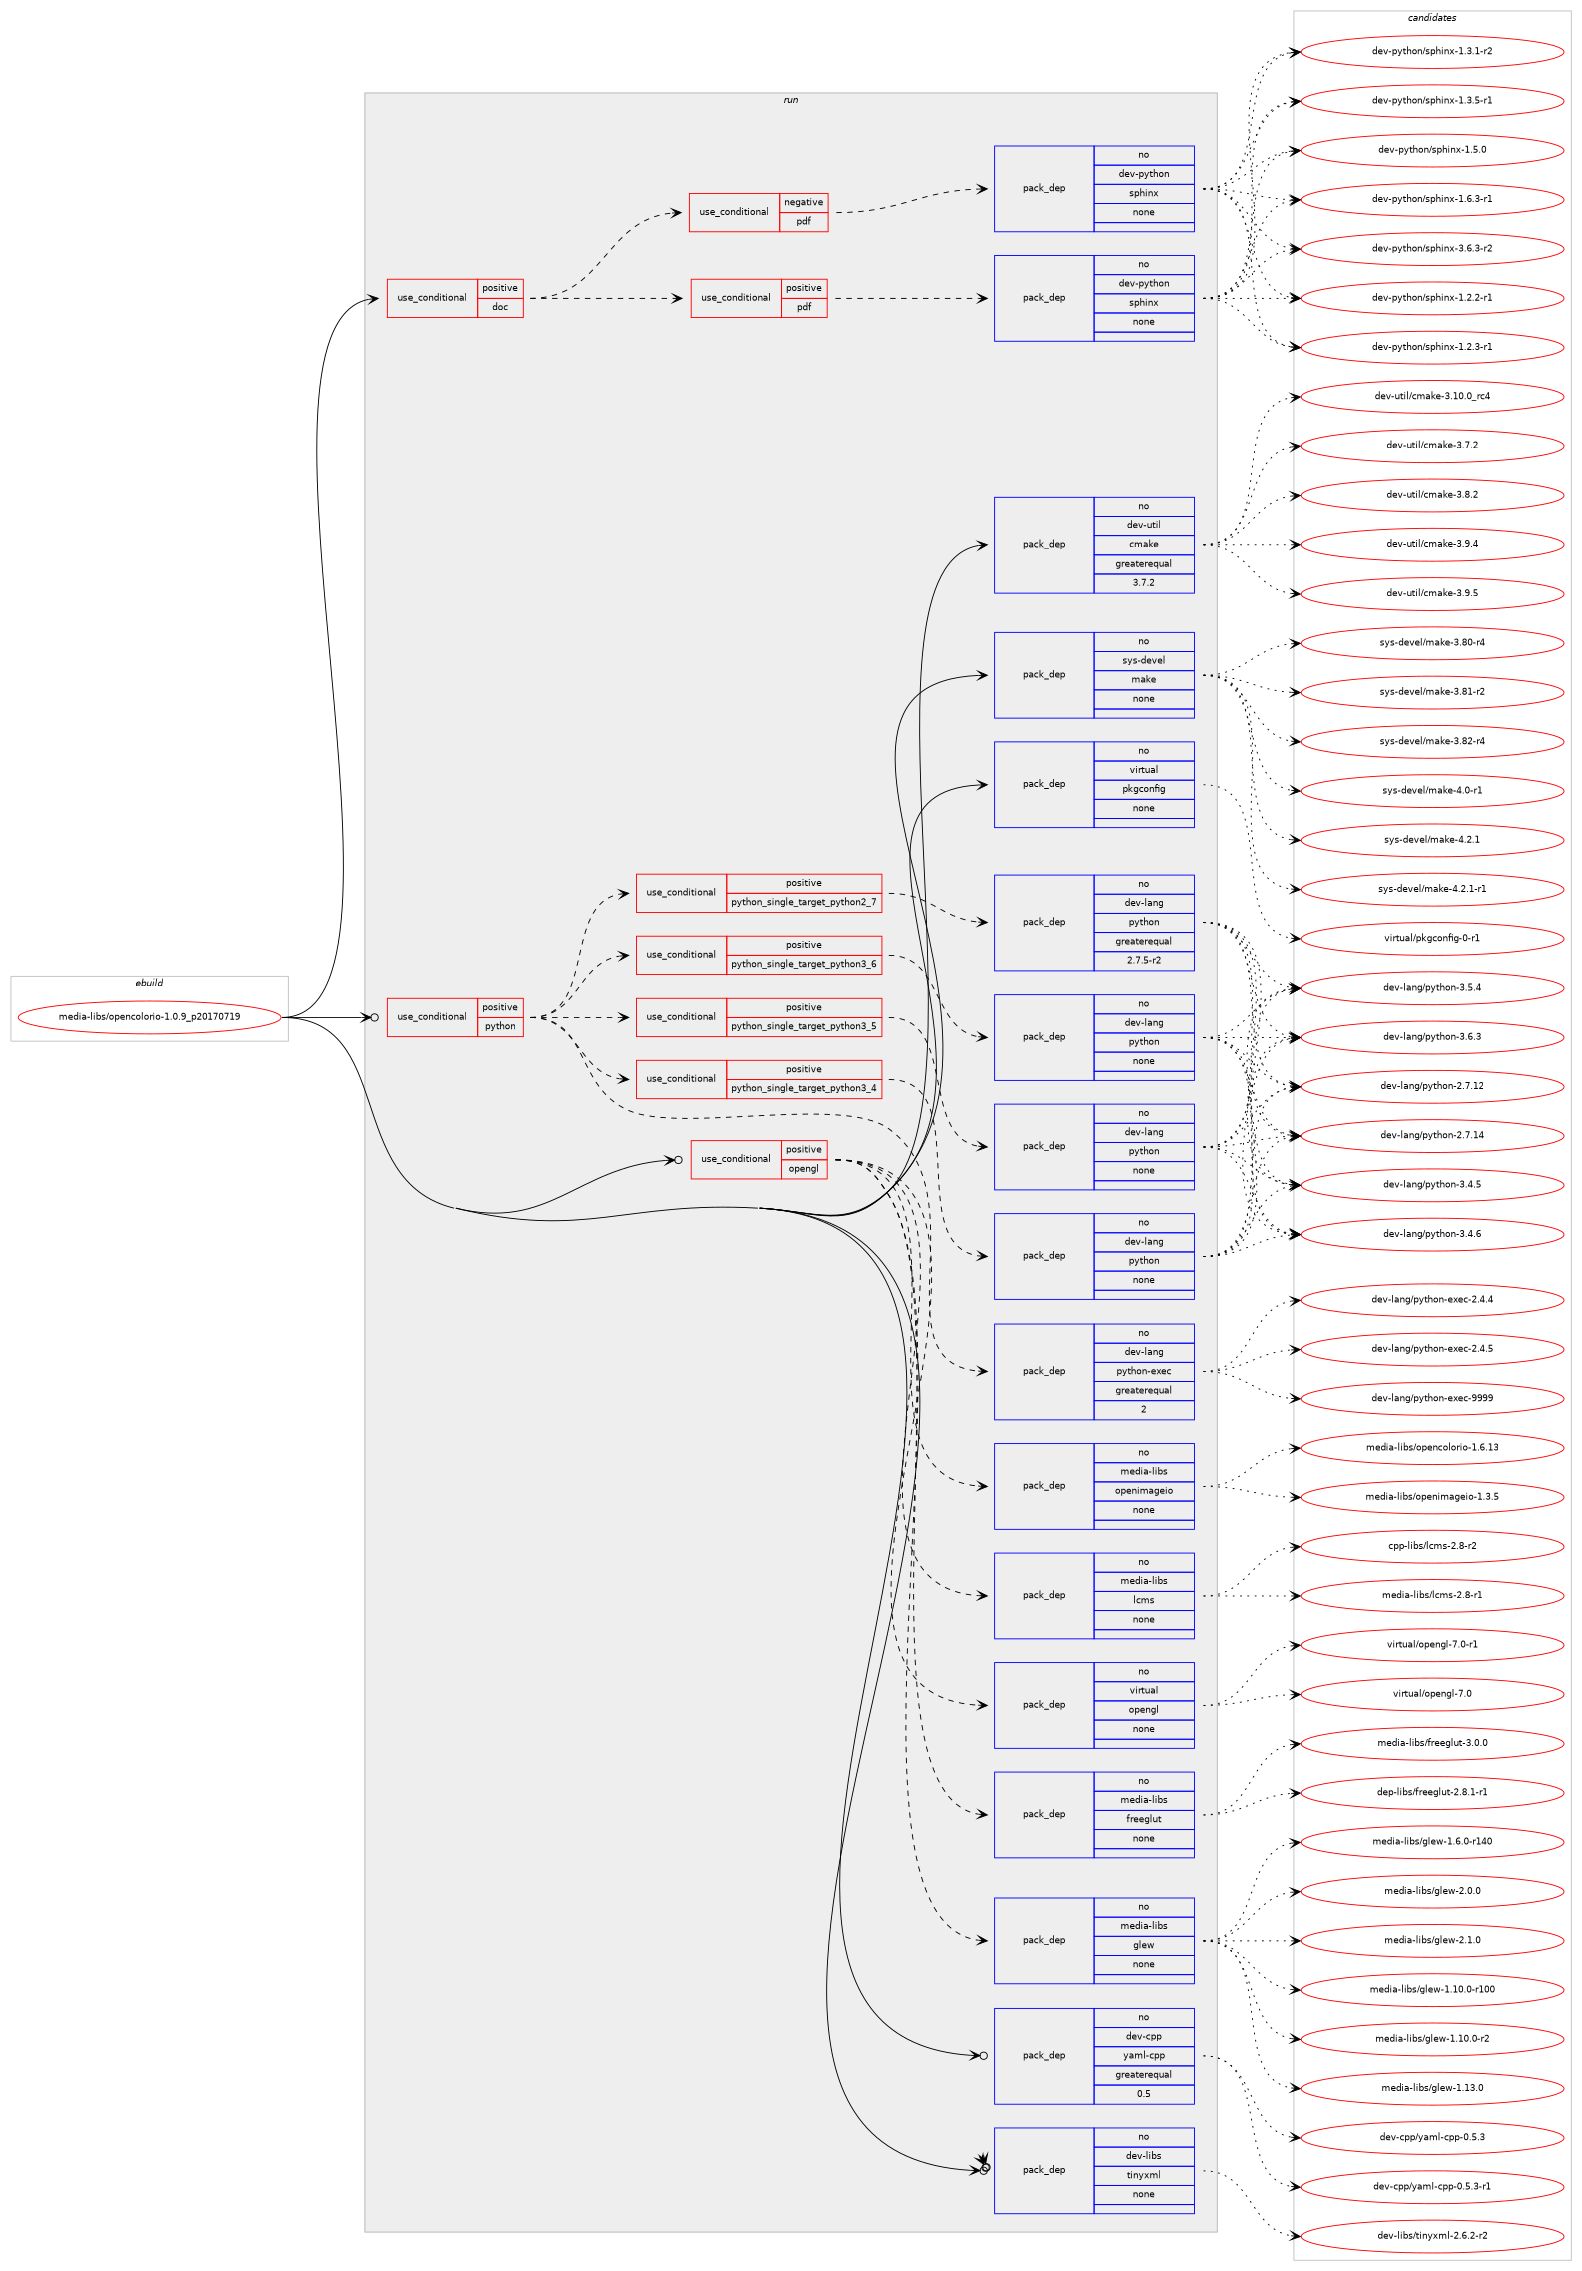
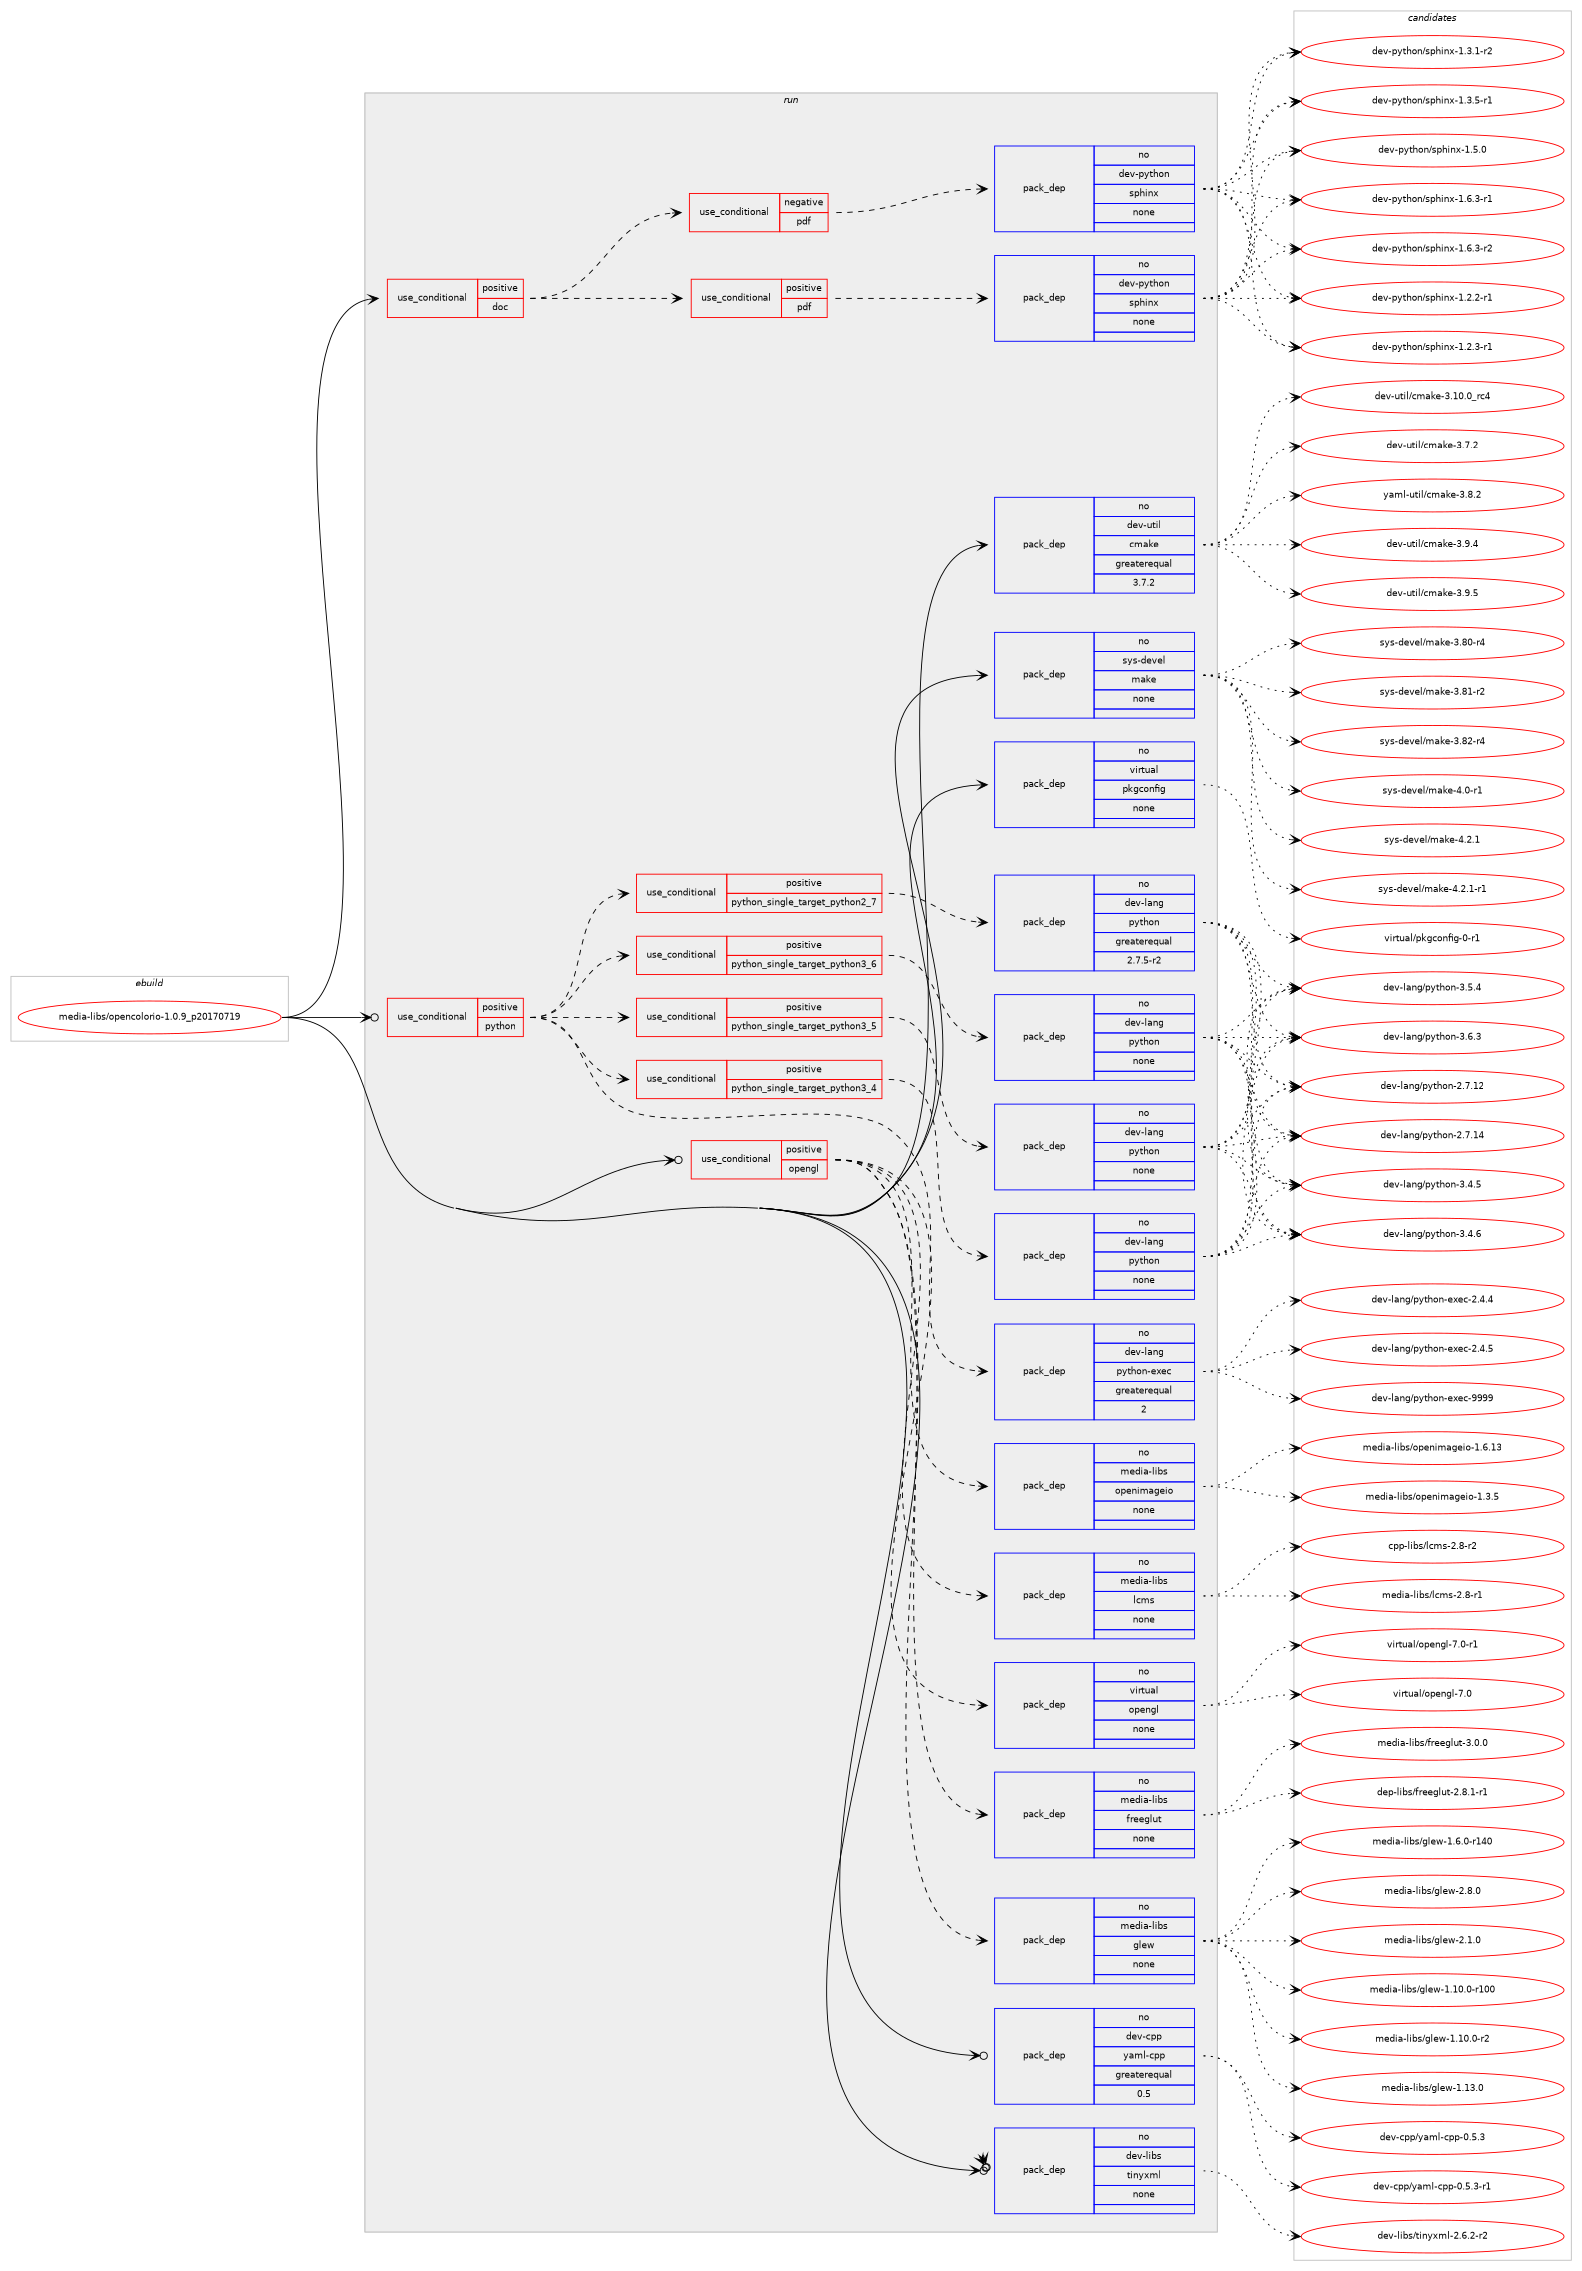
(1433, 249) -> (1433, 249)
(1433, 495) -> (1433, 495)
(1433, 1448) -> (1433, 1448)
(1433, 1892) -> (1433, 1892)
